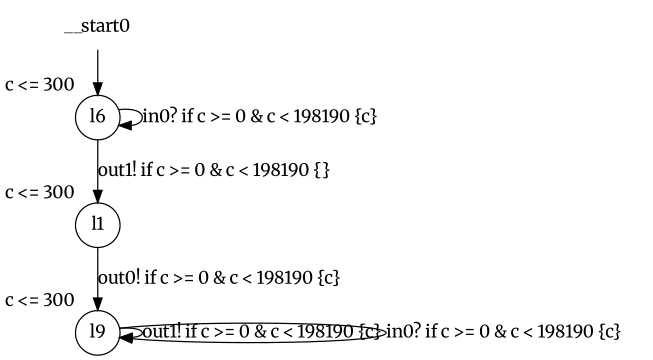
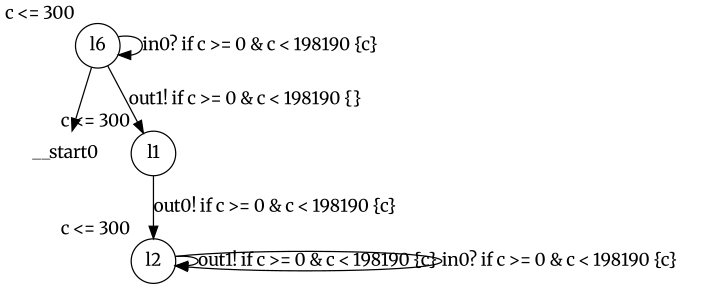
(98, 66) -> (84, 93)
(98, 333) -> (153, 261)
